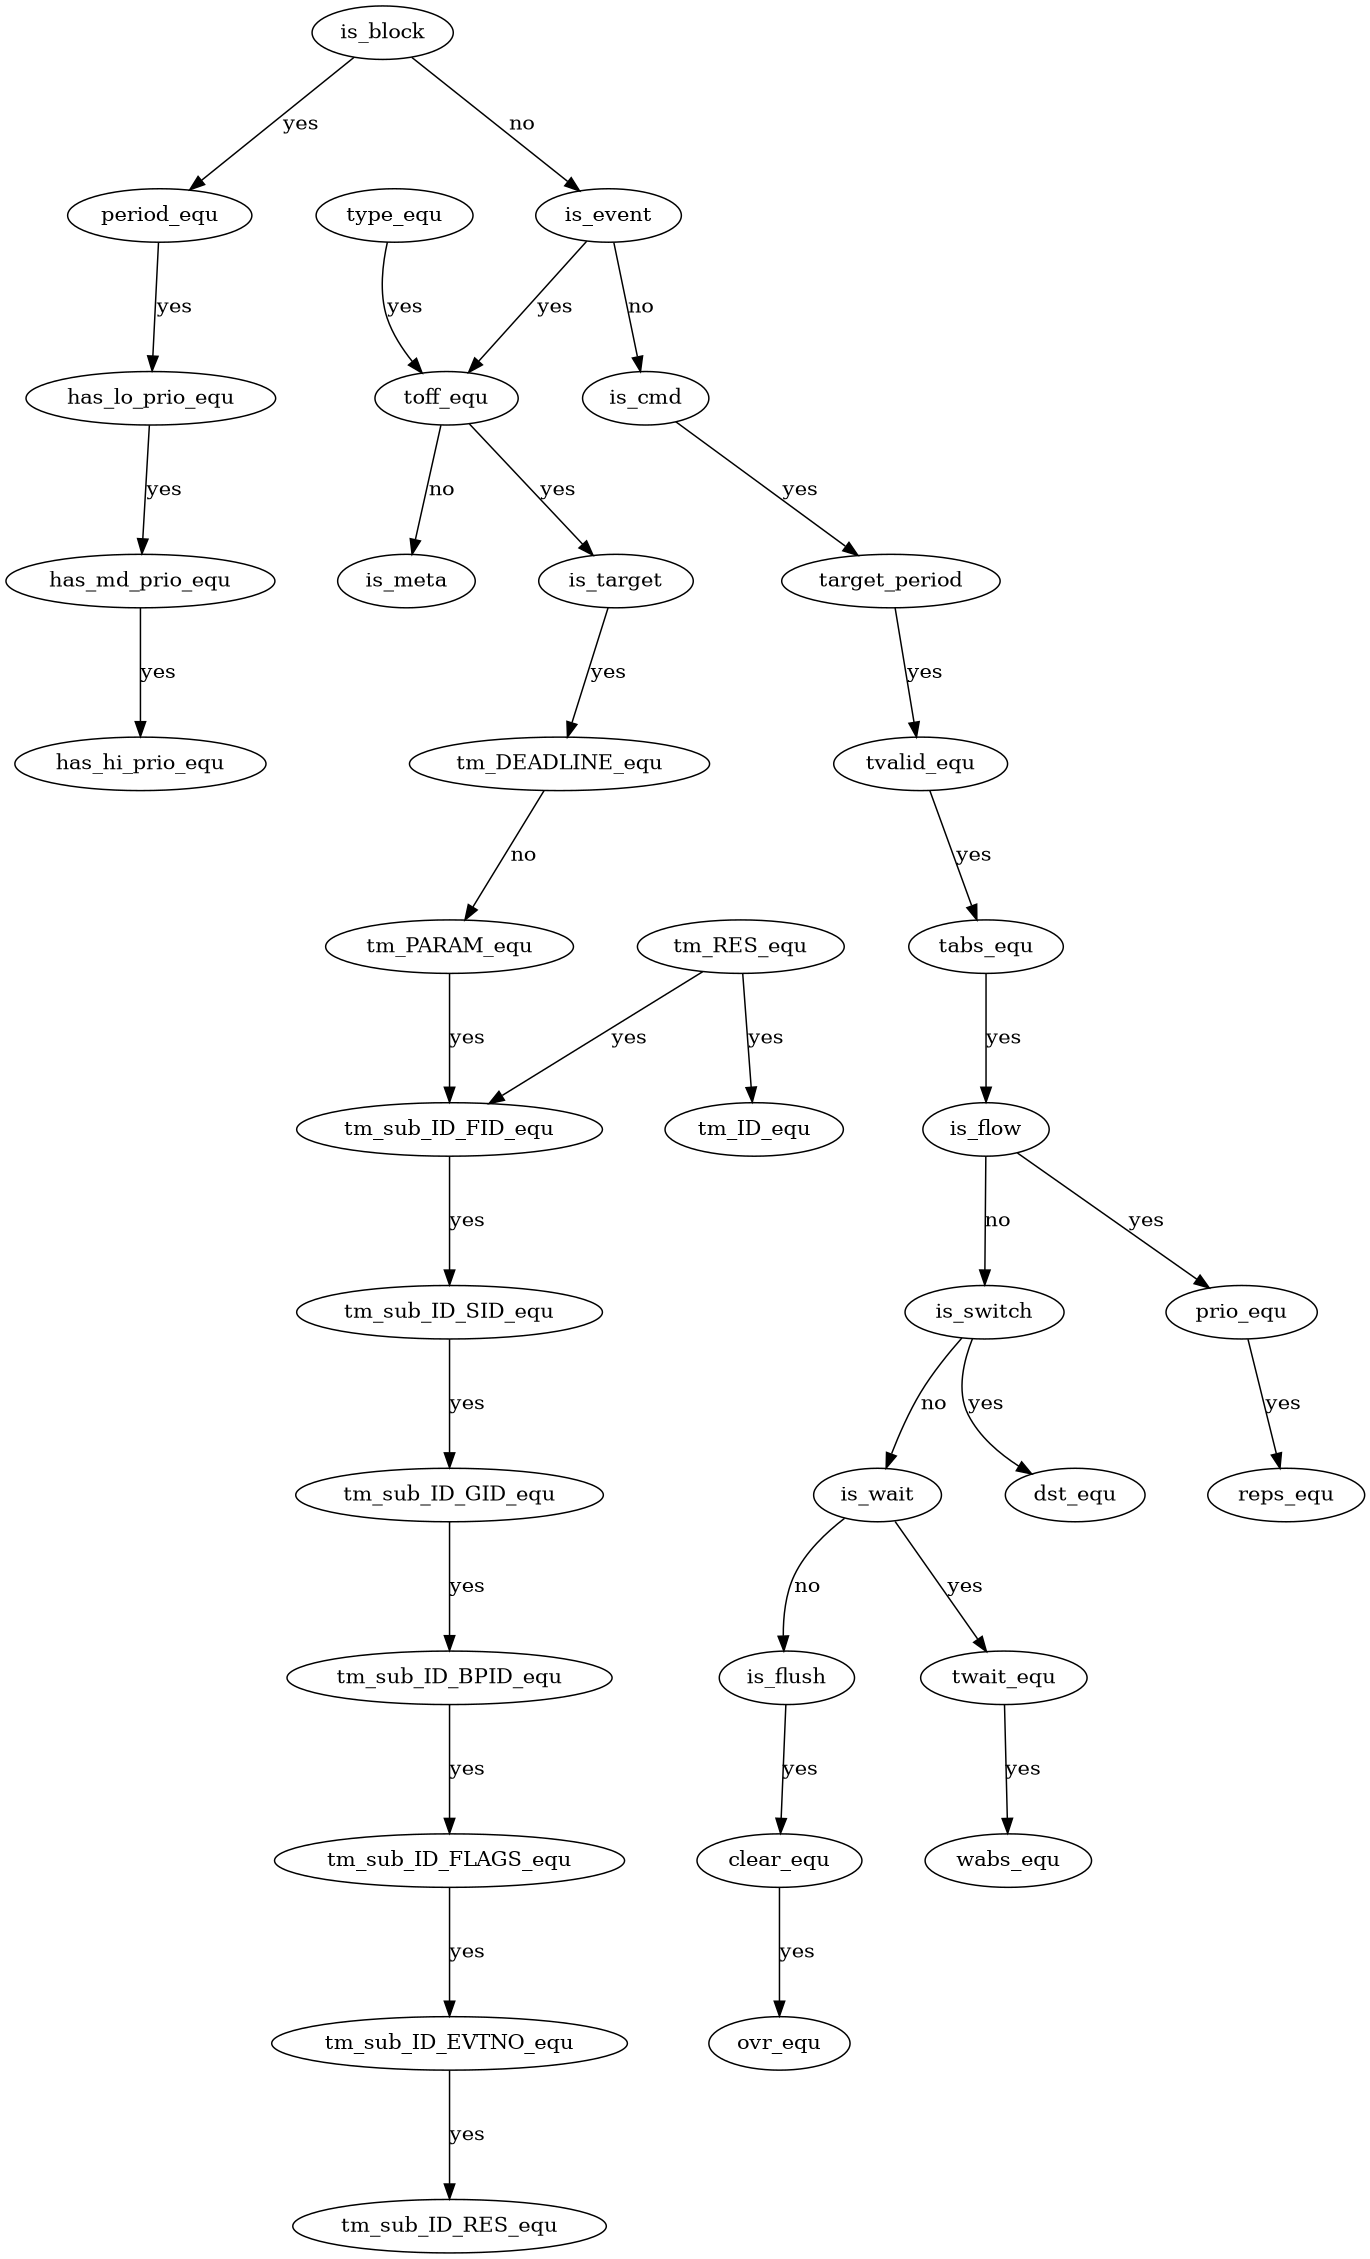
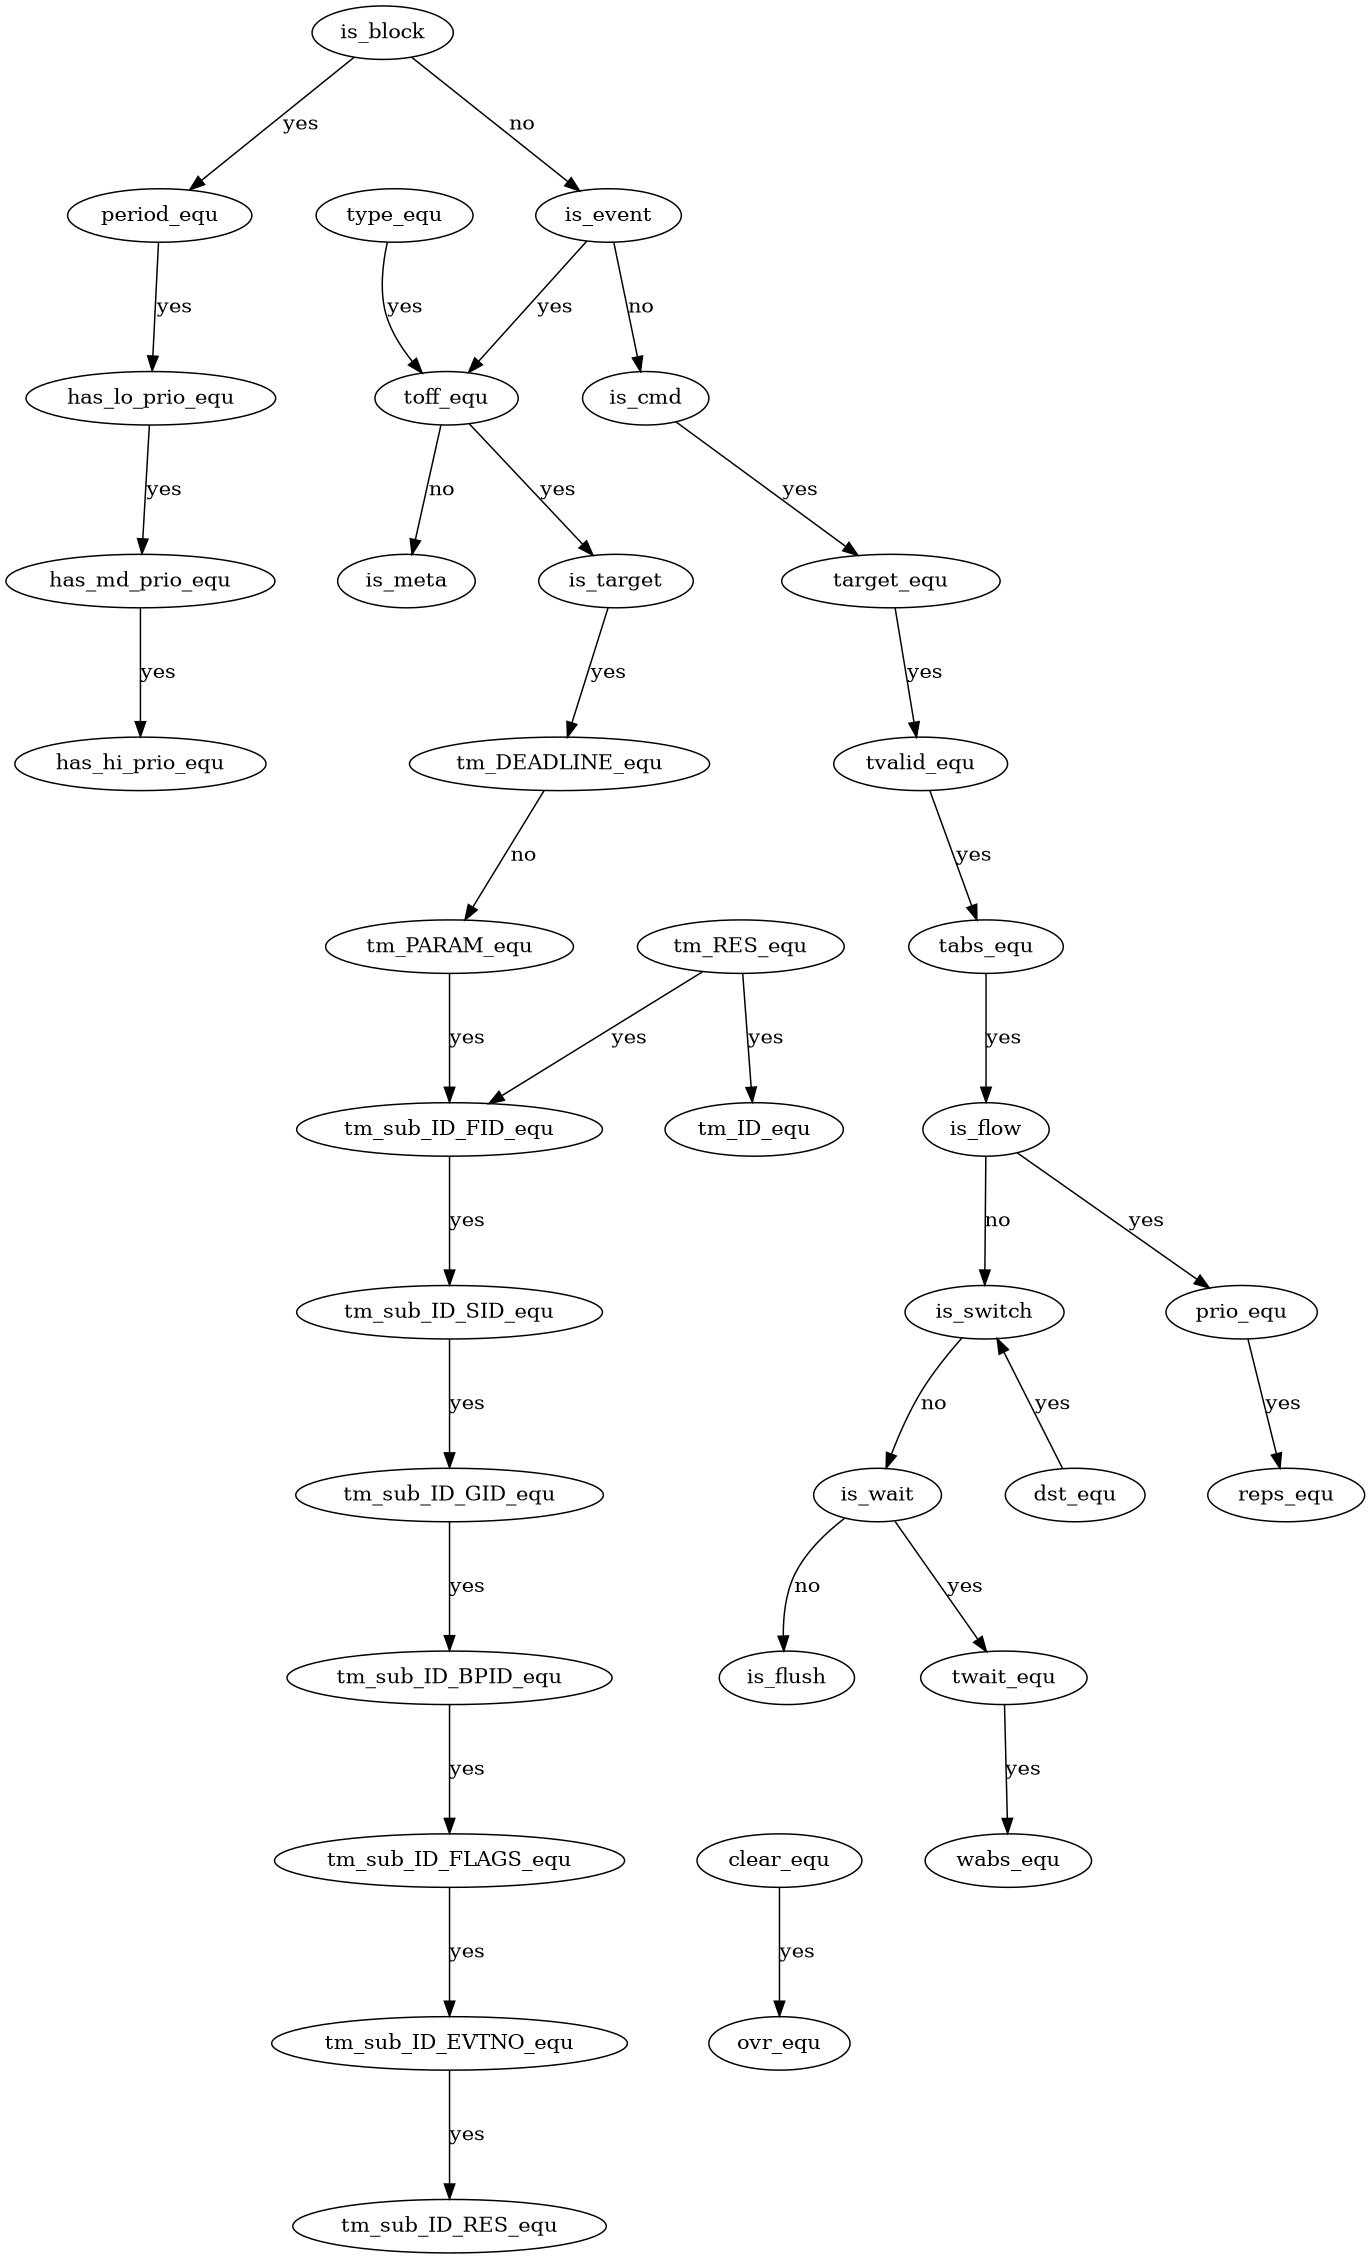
(891, 581) -> (891, 581)
(967, 1412) -> (1033, 1410)
(784, 1762) -> none
